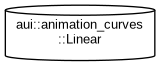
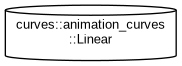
(80, 33) -> (91, 33)
